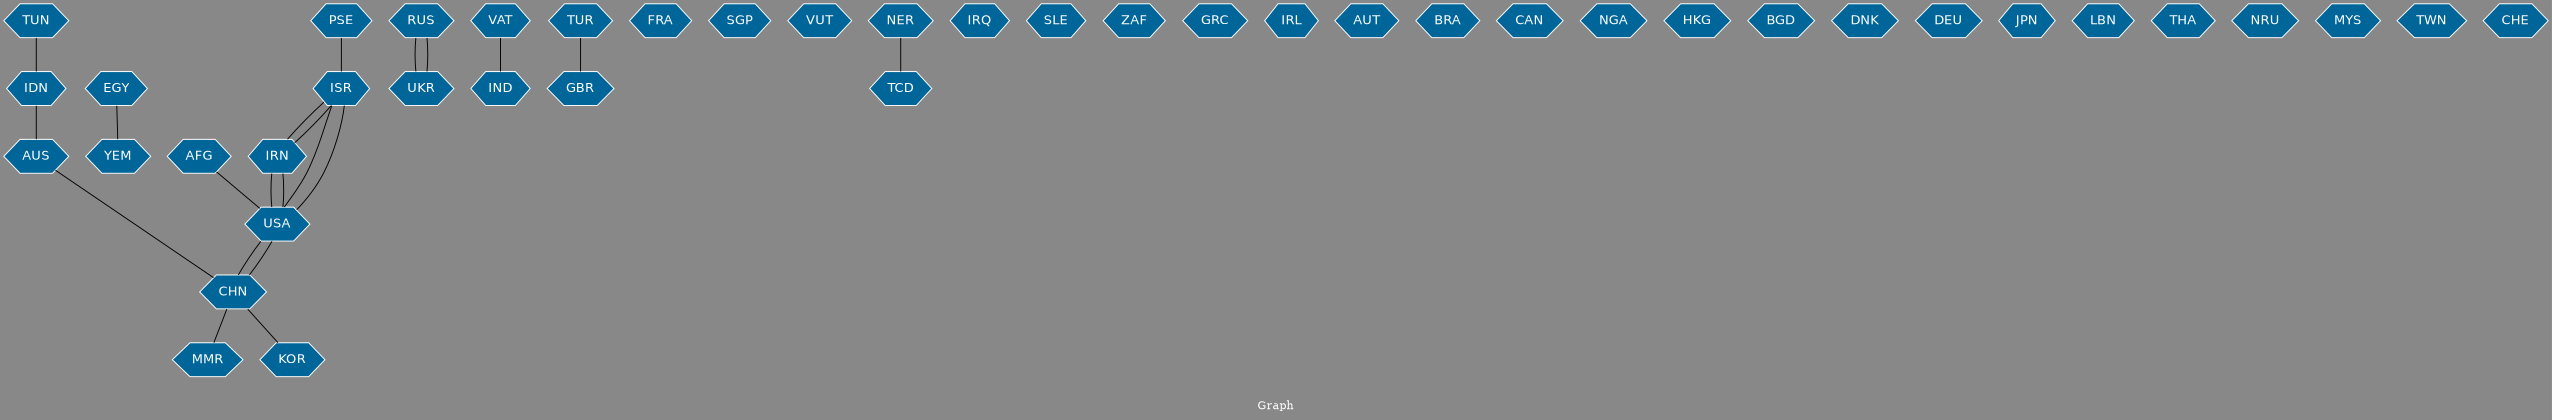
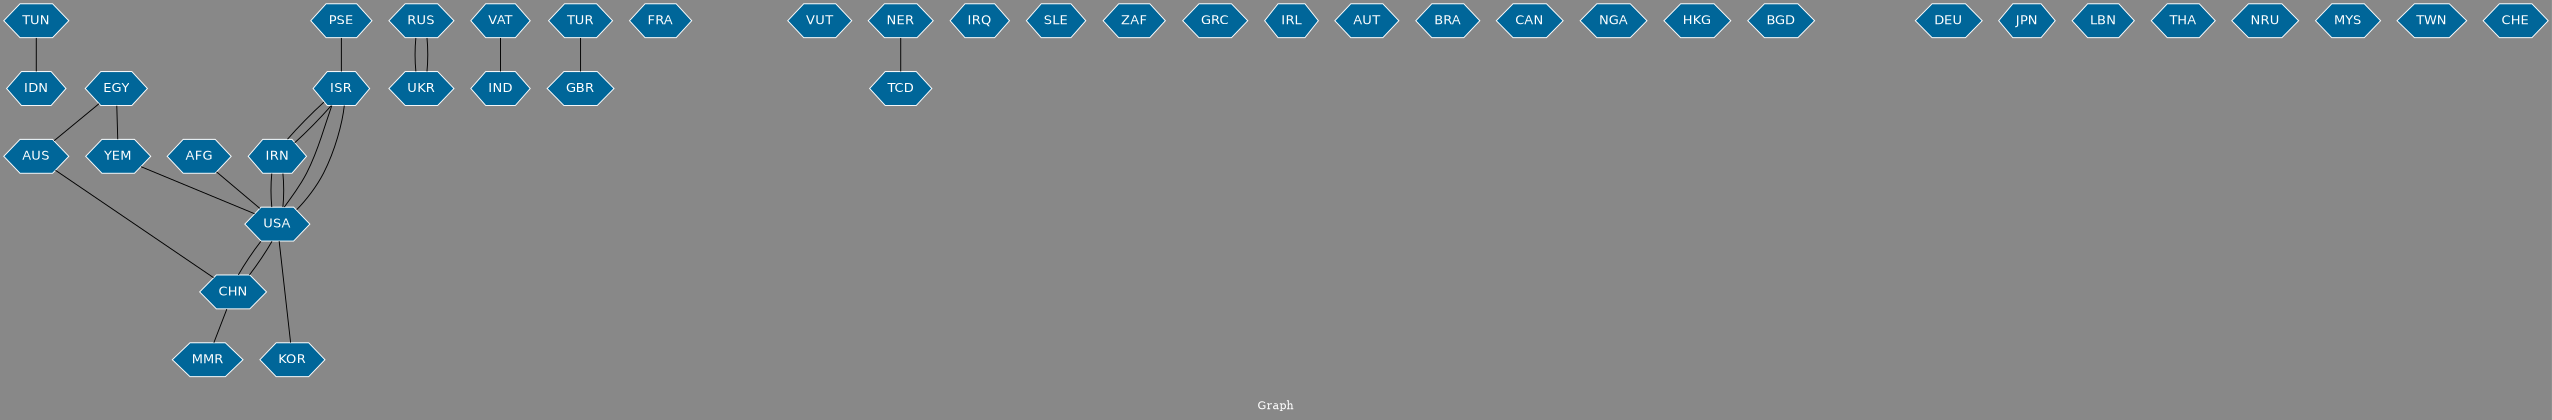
(740, 21) -> none
(1865, 21) -> none
(36, 123) -> (77, 122)
none -> (198, 190)
(263, 326) -> (285, 292)
